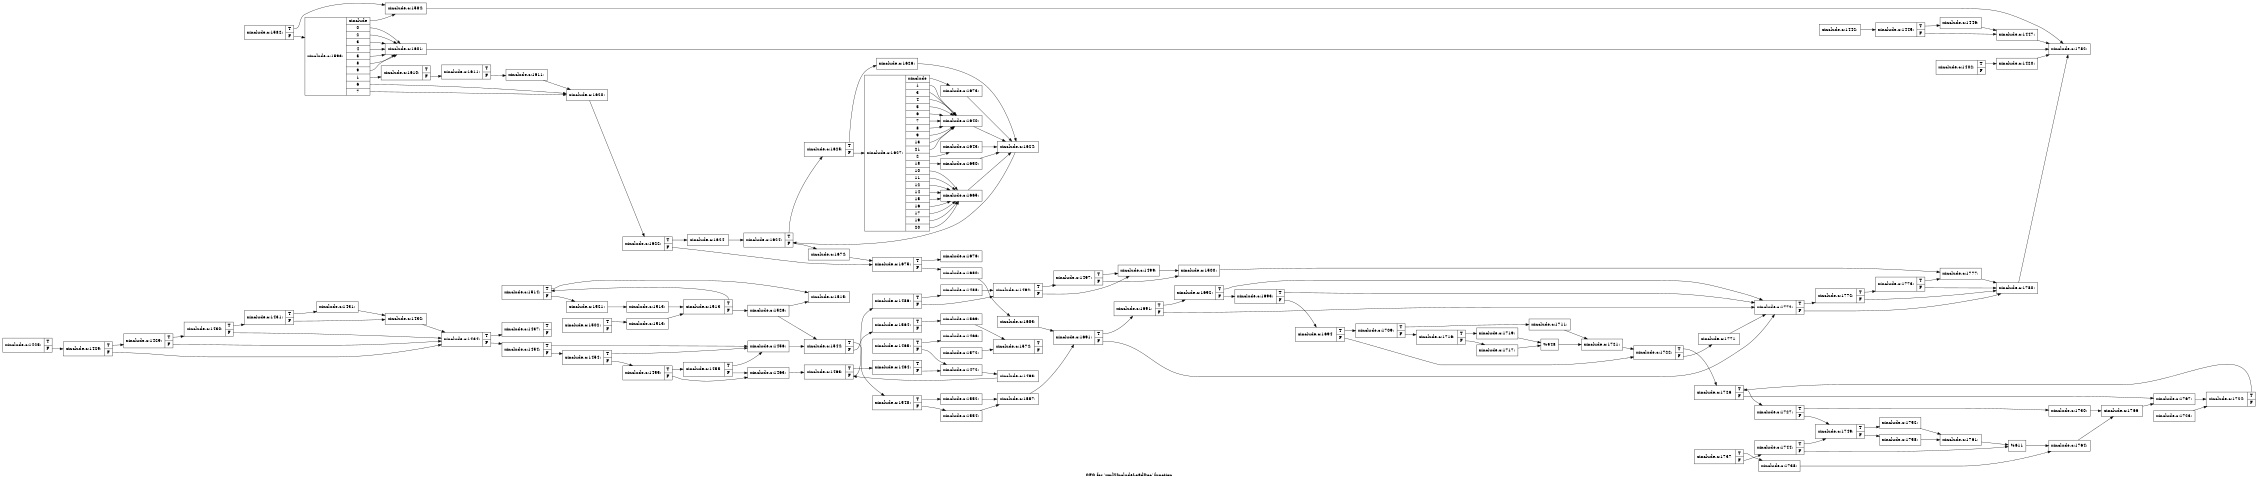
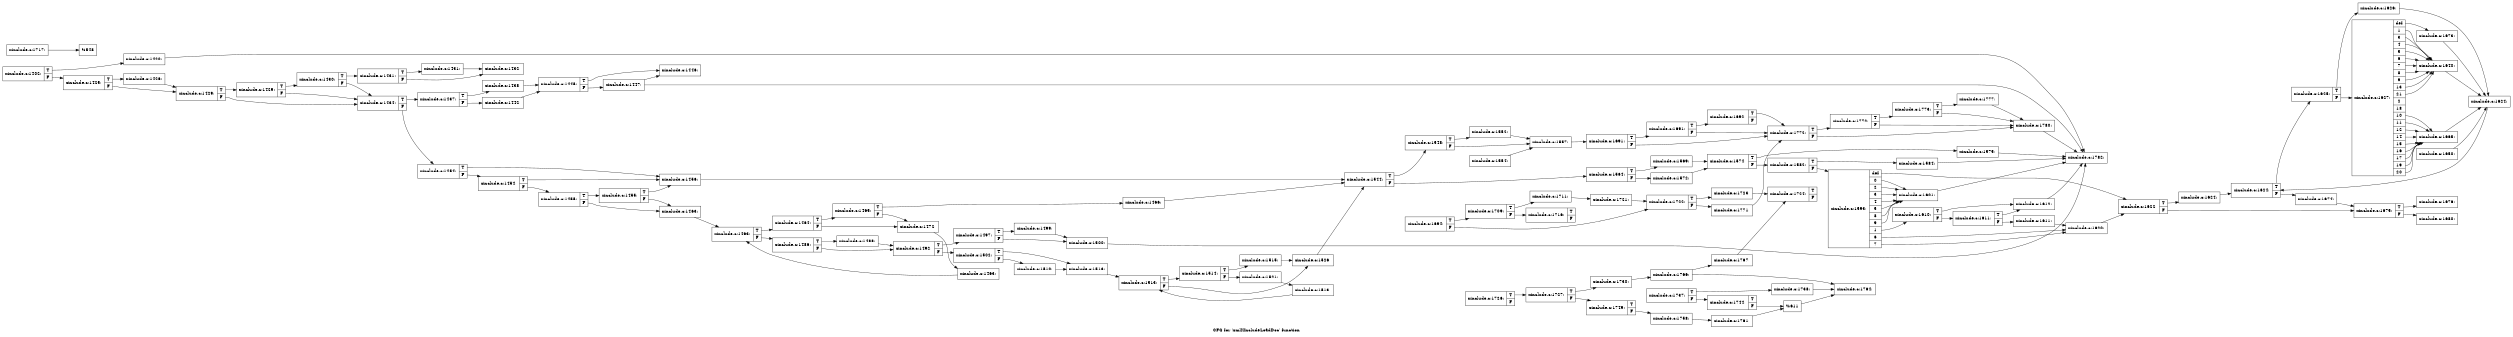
(381, 19) -> (2004, 178)
(358, 21) -> (1875, 173)
(1987, 29) -> (650, 78)
none -> (56, 78)
(918, 78) -> (2399, 23)
none -> (144, 79)
none -> (503, 86)
none -> (473, 103)
(961, 147) -> none
none -> (1978, 152)
(934, 164) -> none
none -> (1761, 165)
none -> (1642, 178)
none -> (1253, 192)
none -> (2034, 204)
none -> (827, 219)
(1578, 268) -> (1620, 246)
none -> (1035, 269)
(1086, 292) -> (946, 252)
(1260, 296) -> none
(797, 304) -> (1285, 260)
(1018, 322) -> none
(432, 328) -> none
(1497, 333) -> none
(1474, 342) -> none
(1568, 345) -> none
(1704, 361) -> (1702, 198)
(2009, 385) -> none
(1947, 396) -> none
(932, 407) -> (1491, 146)
(1900, 423) -> none
(2094, 429) -> (1762, 276)
(1814, 443) -> none
